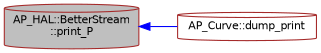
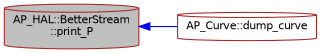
(247, 27) -> (247, 27)
